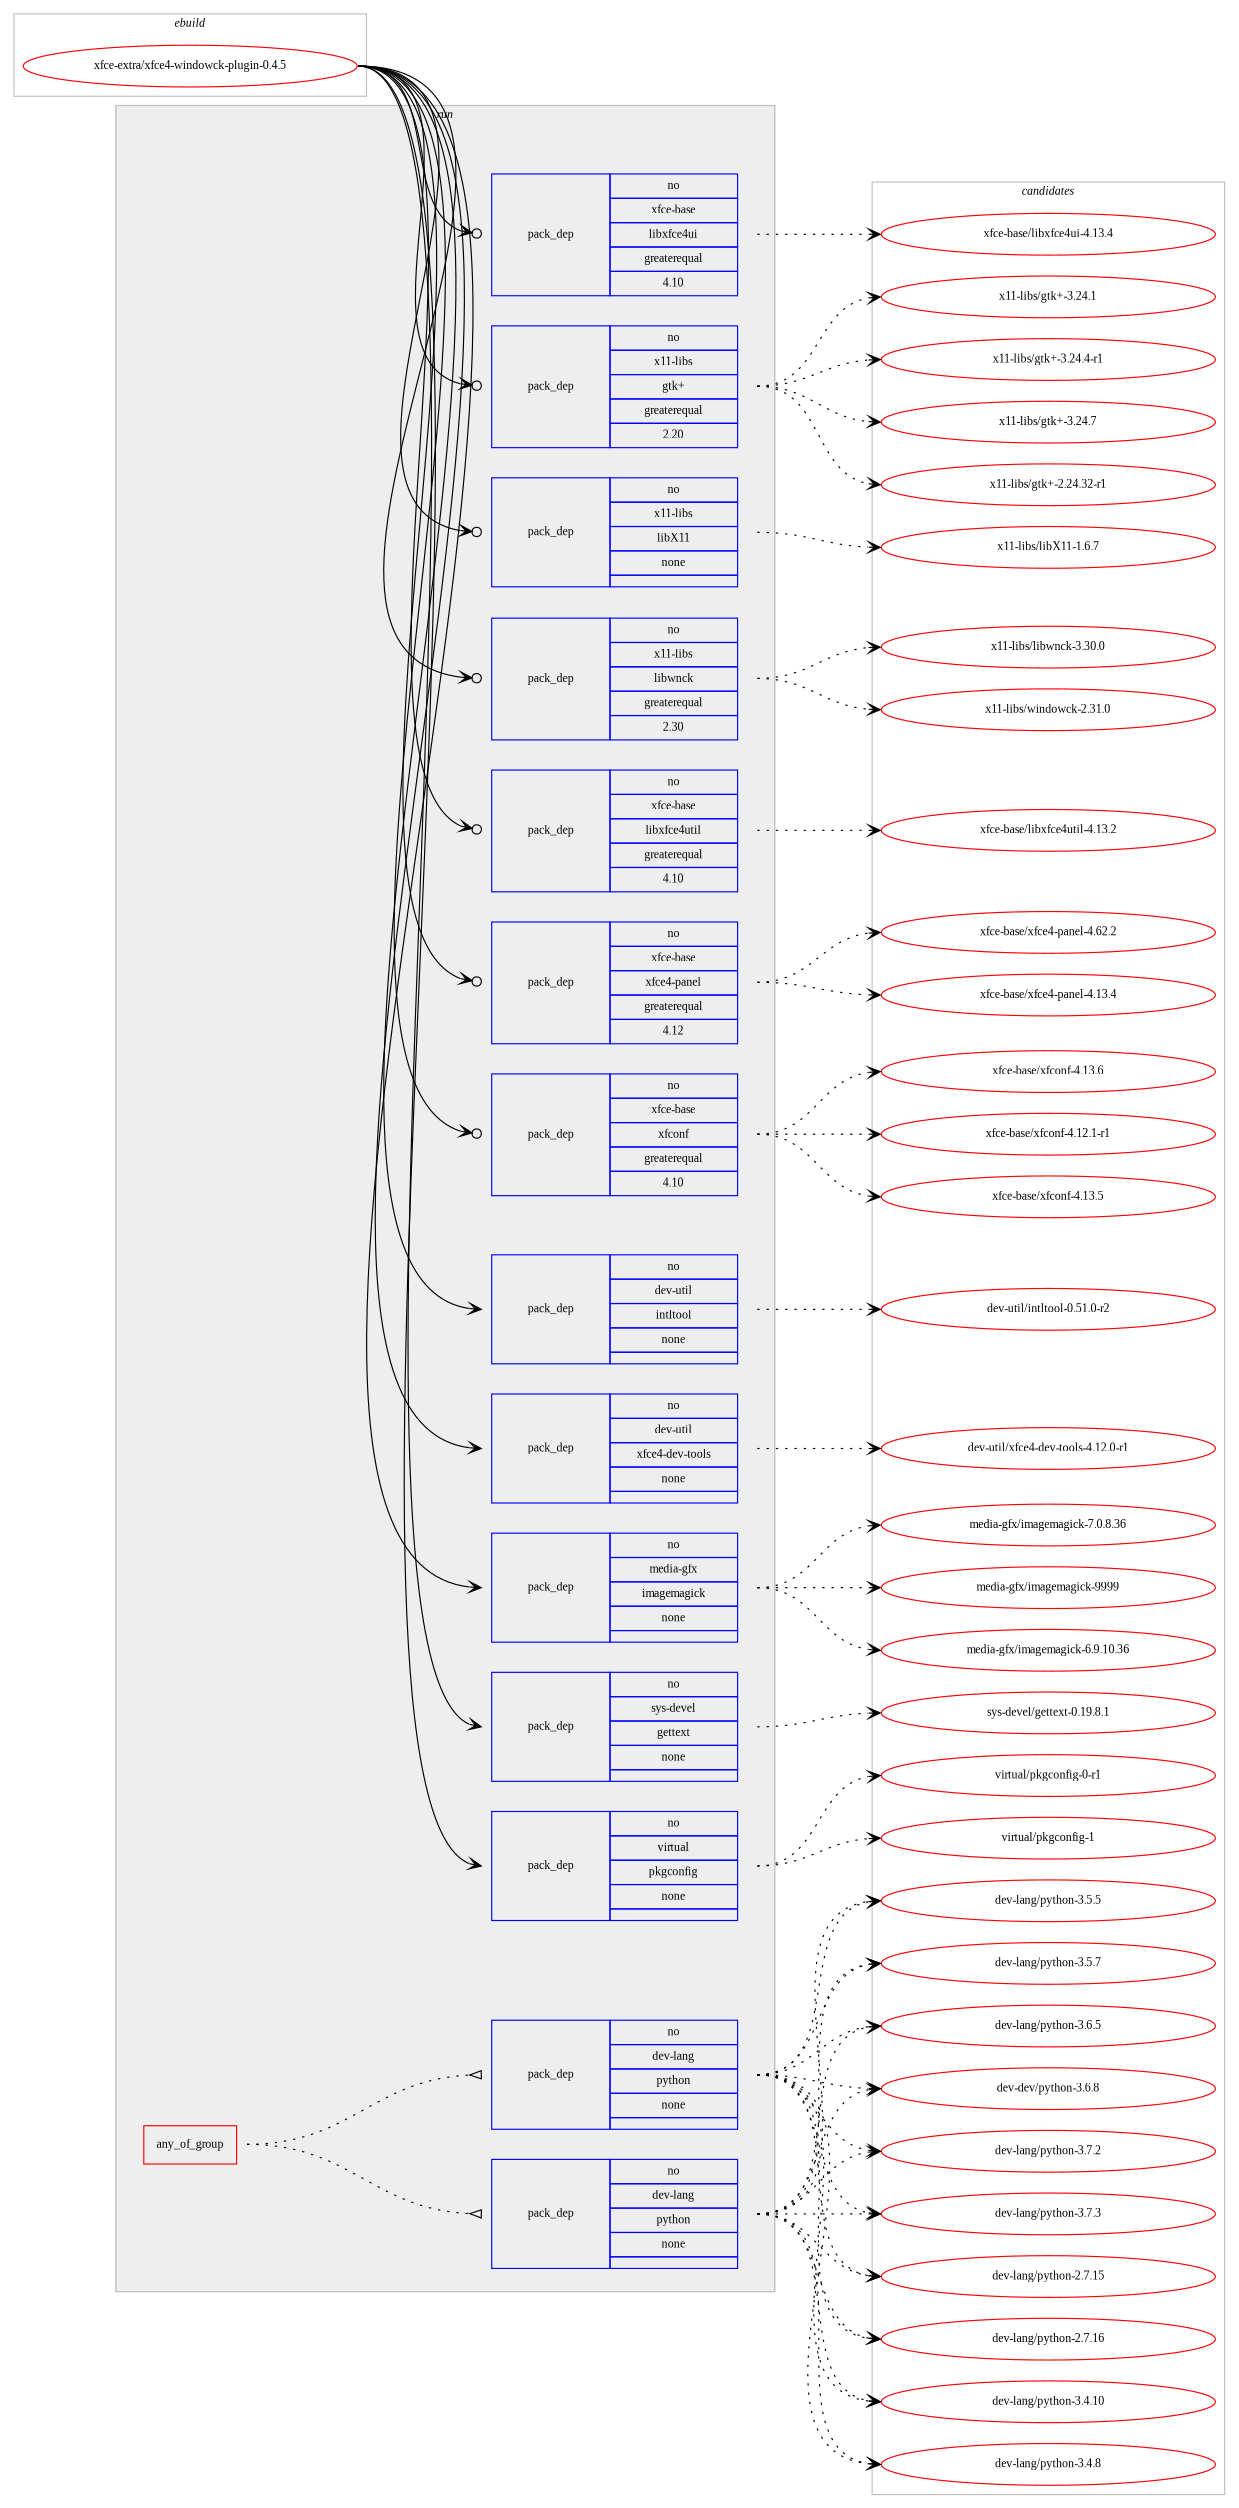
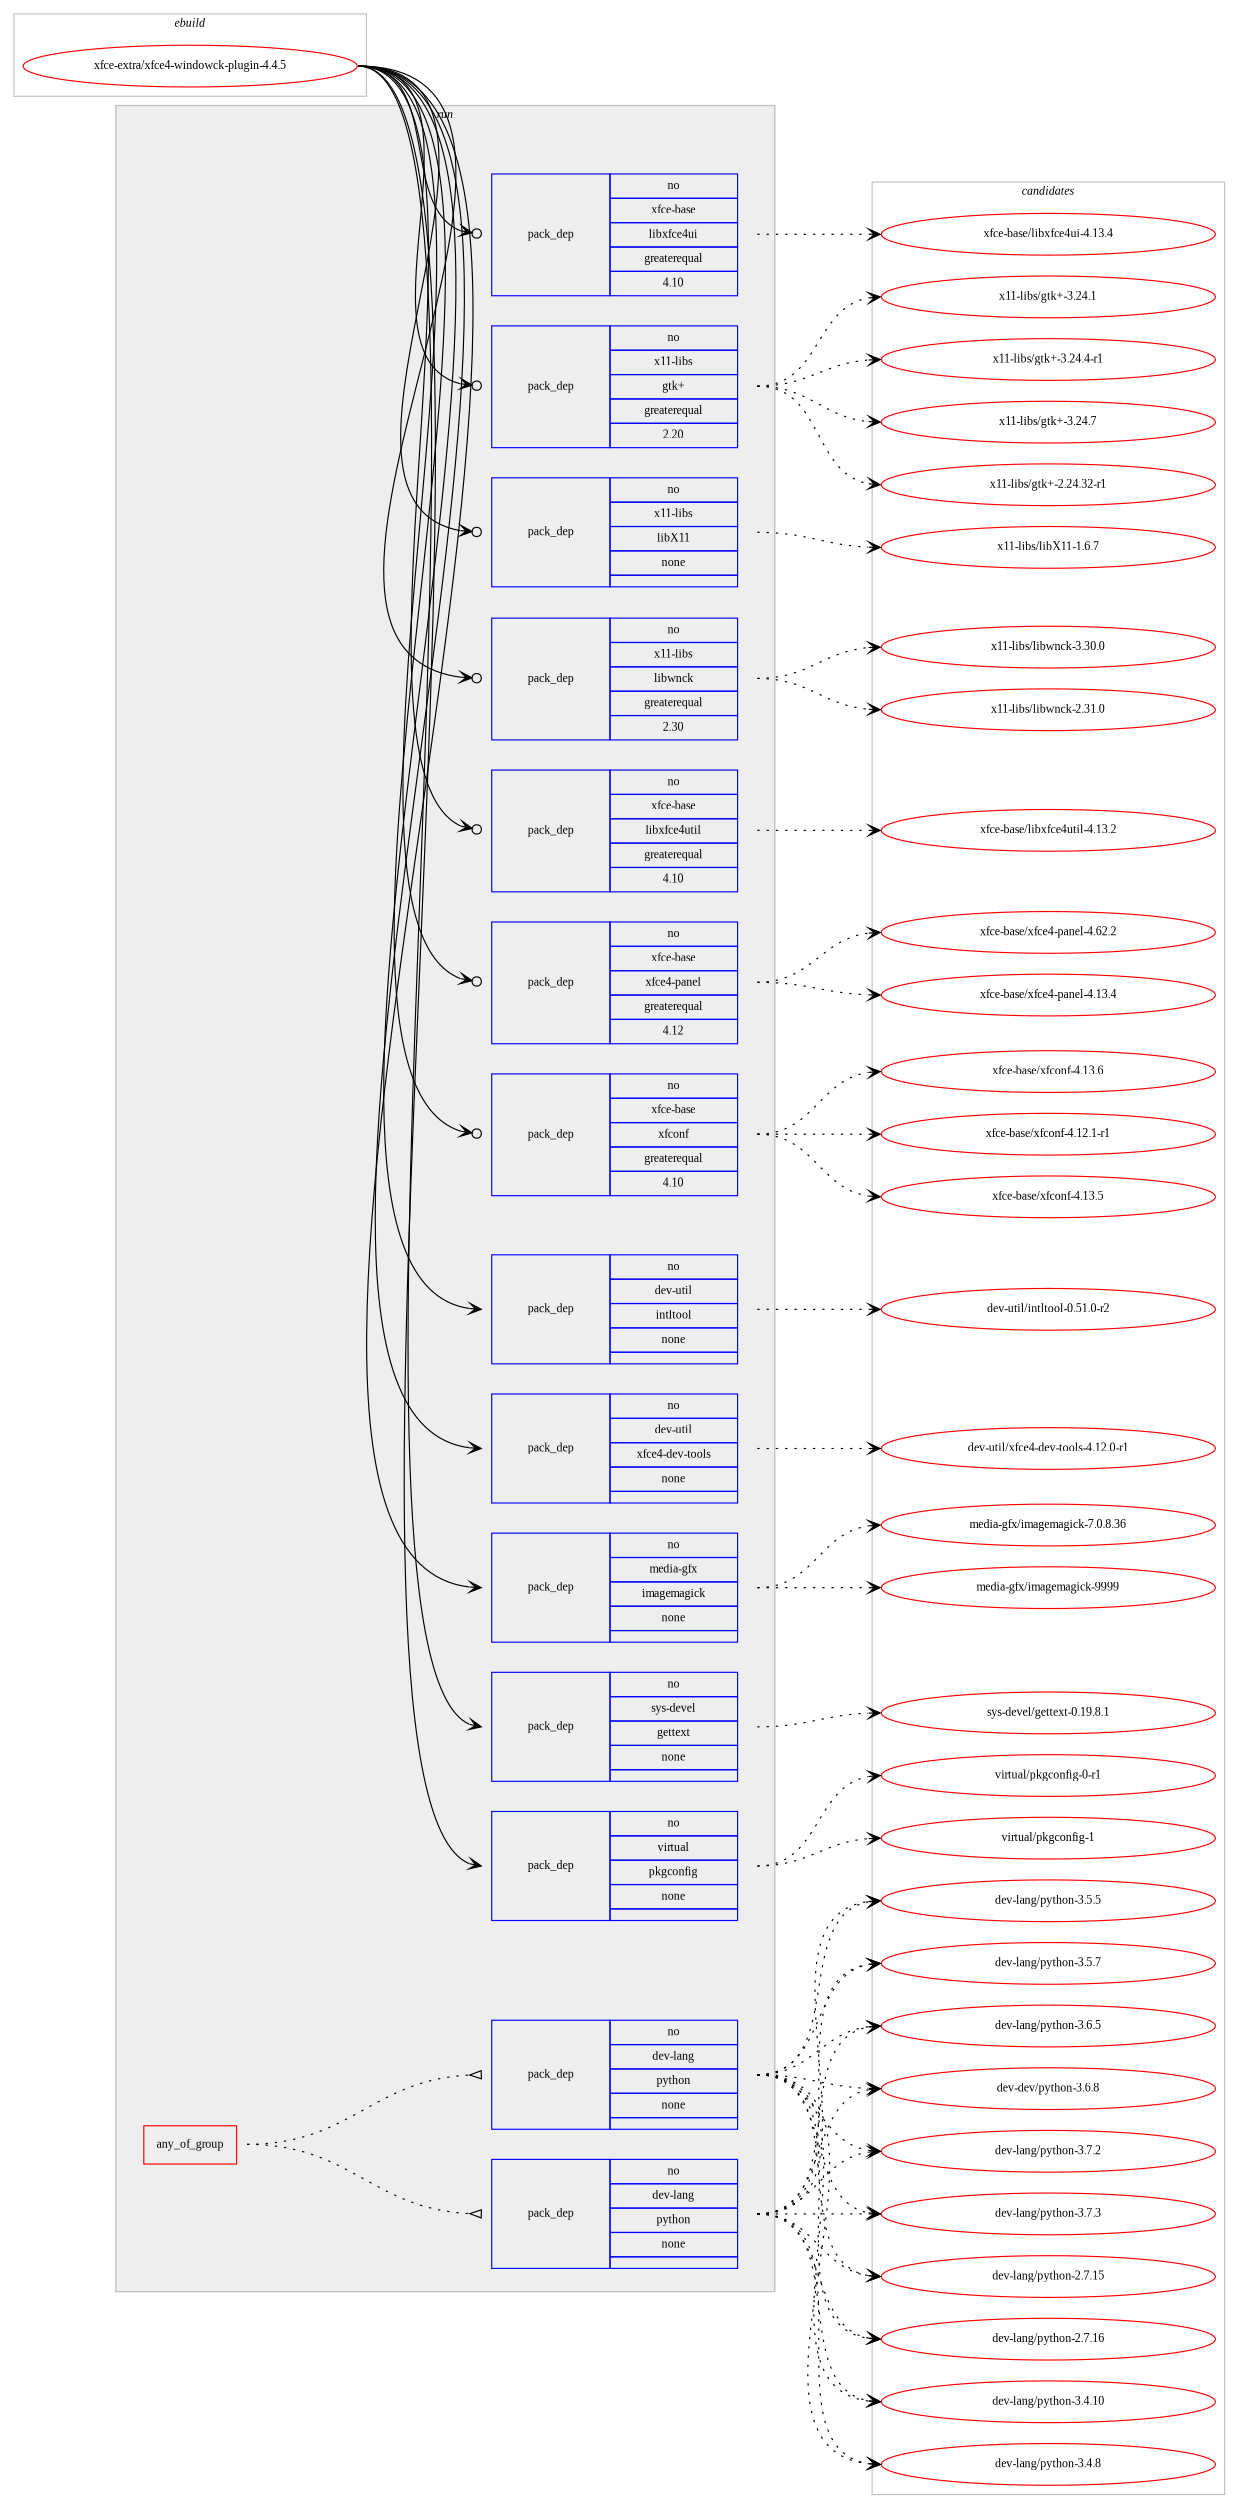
(190, 66) -> (190, 66)
(1048, 710) -> (1048, 710)
(1048, 1650) -> none
